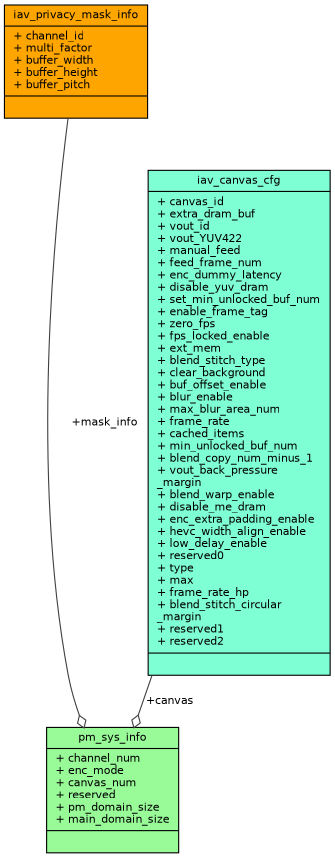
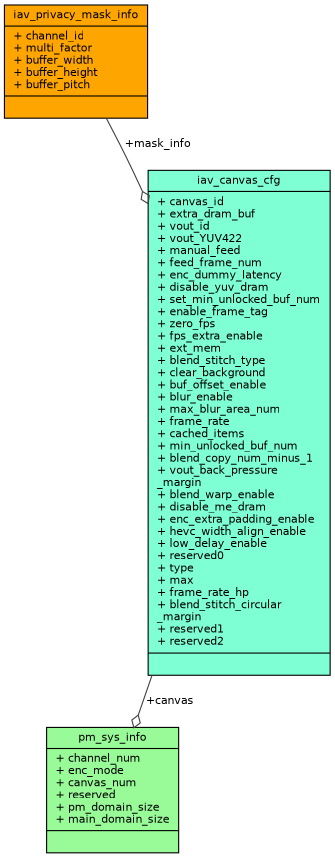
(214, 336) -> (210, 336)
(48, 417) -> (125, 154)
